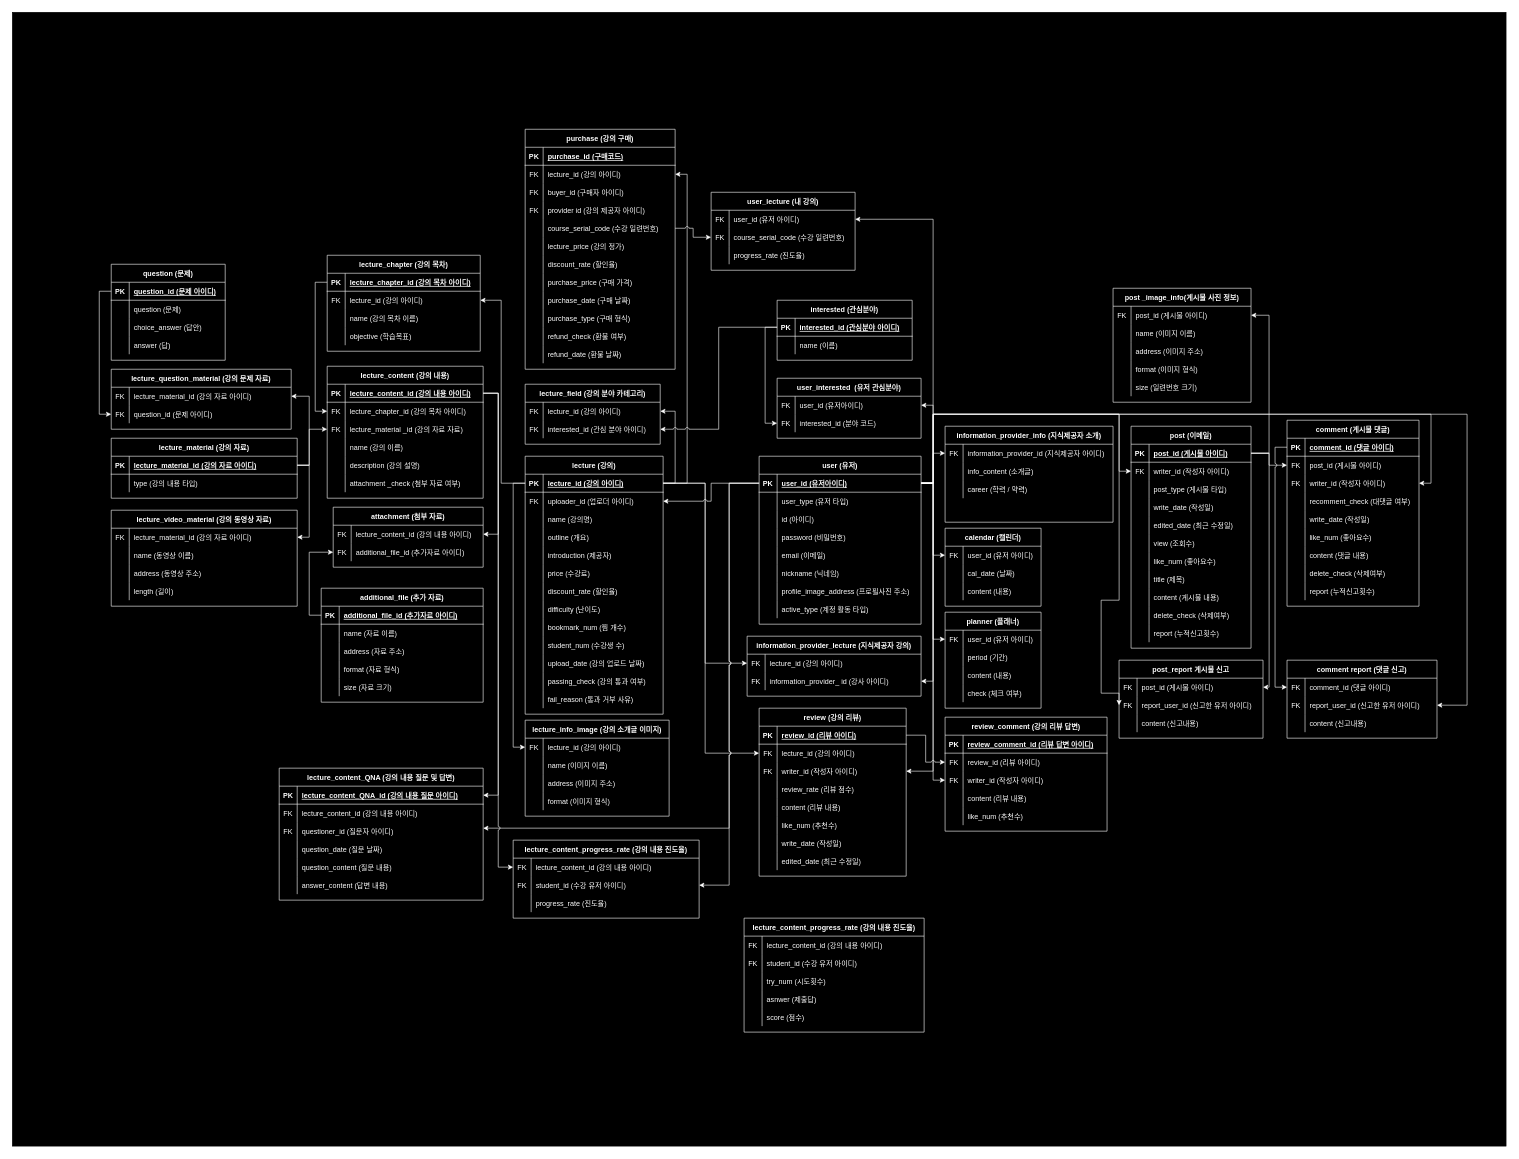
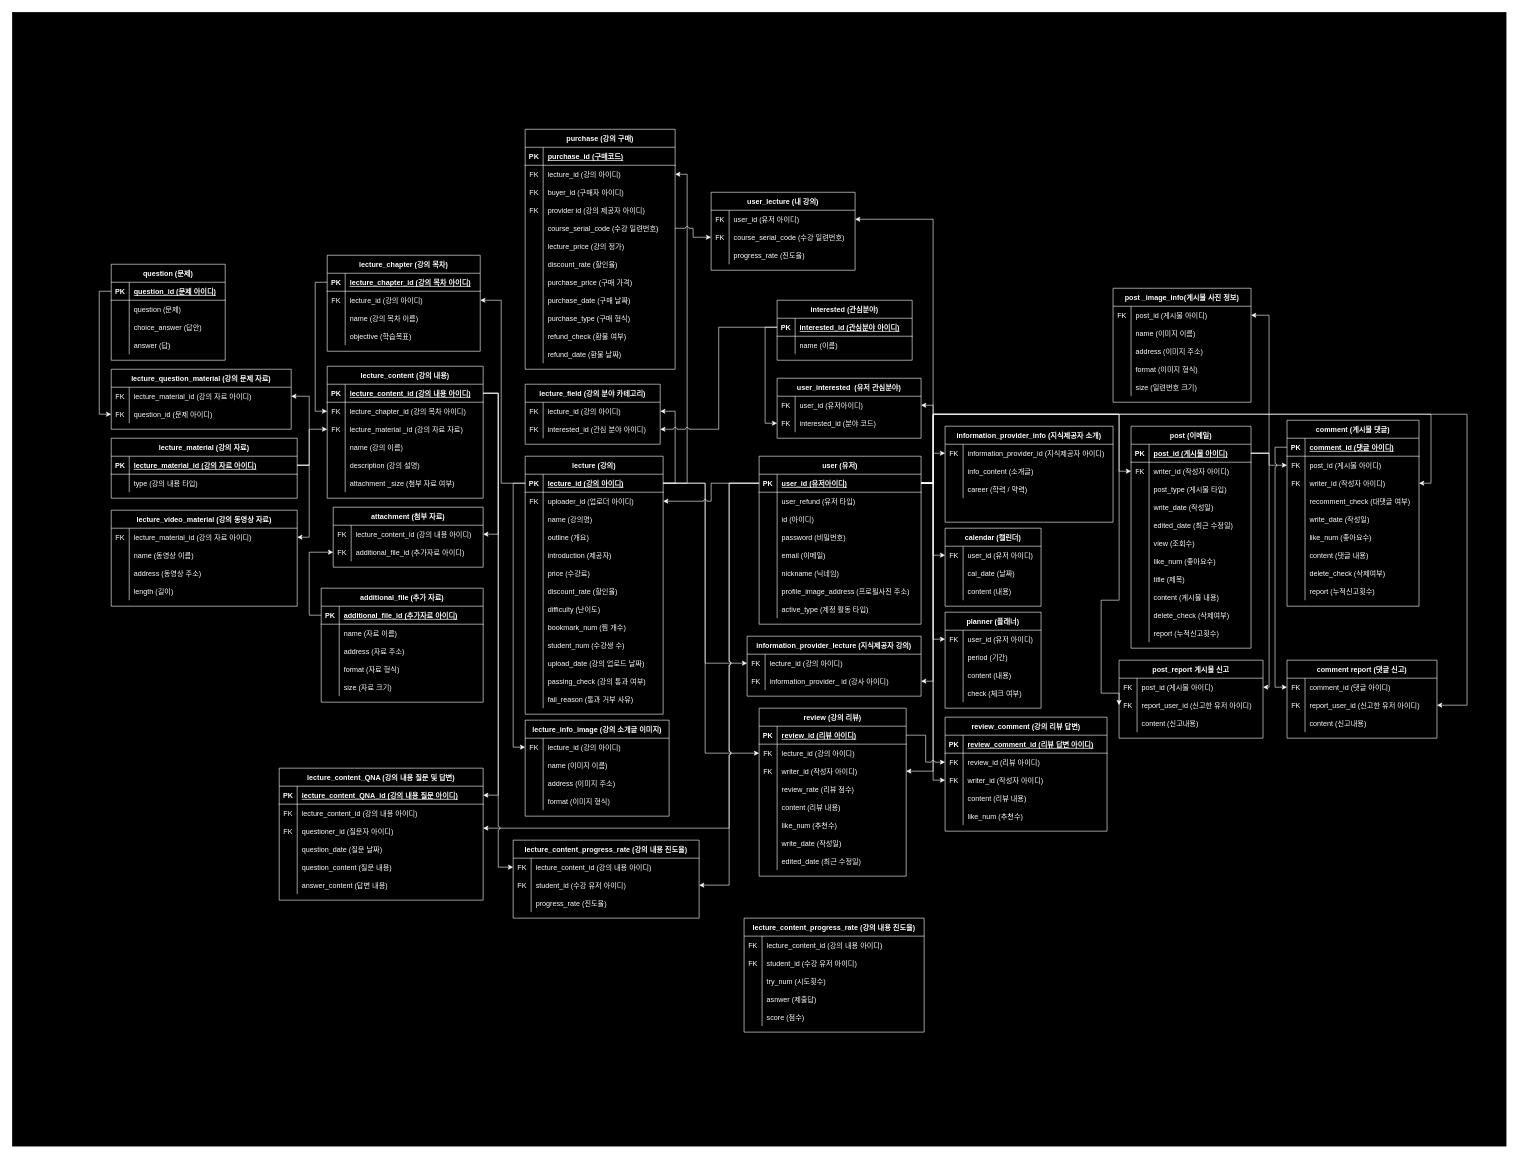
(413, 484) -> (410, 484)
(820, 502) -> (824, 502)
